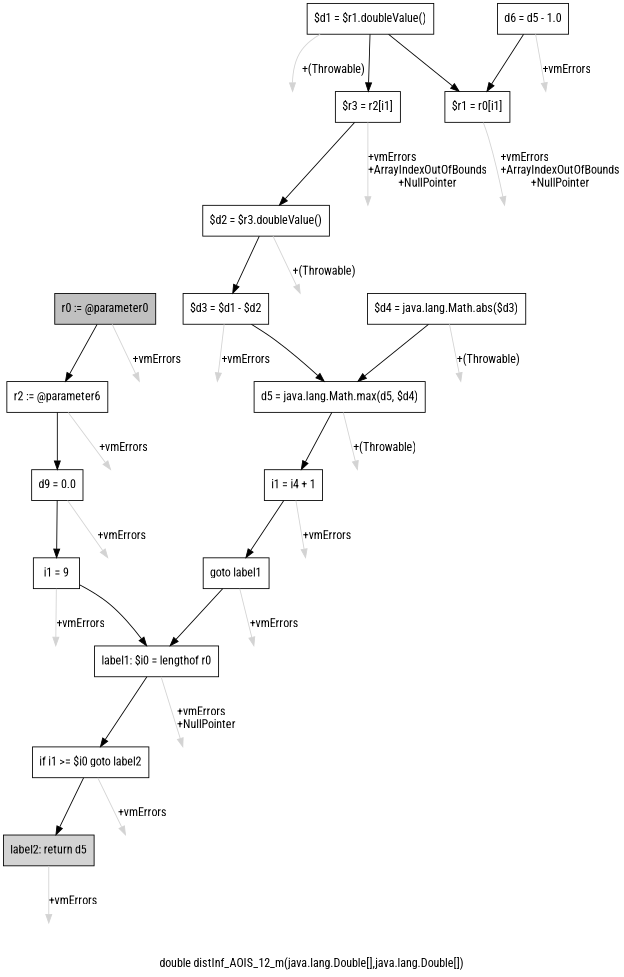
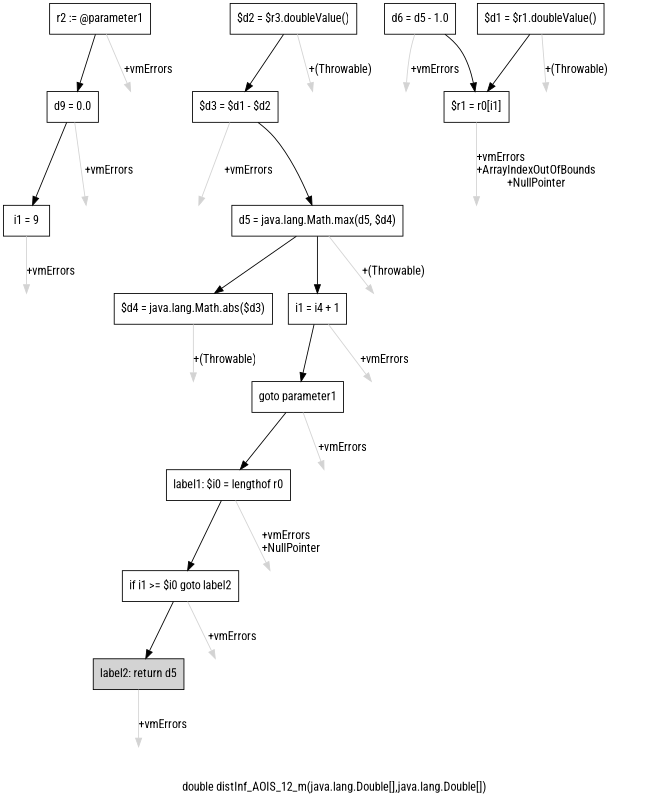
(368, 107) -> none
(105, 309) -> none
(397, 350) -> (259, 262)
(57, 397) -> (100, 19)
(236, 573) -> (298, 397)
(114, 608) -> none
